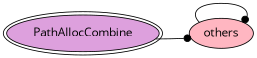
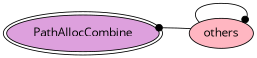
(170, 39) -> (177, 28)
